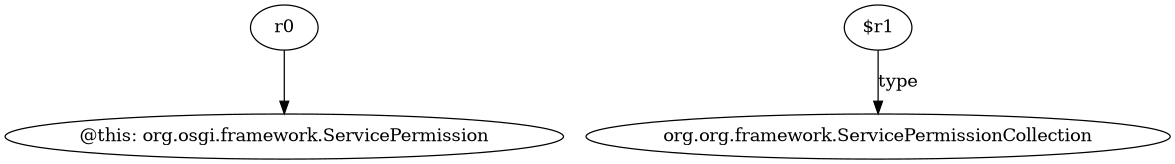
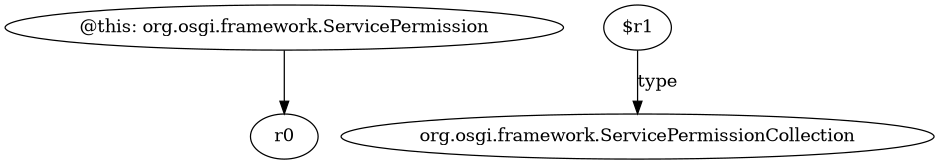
(284, 76) -> (284, 76)
(878, 137) -> (638, 137)
